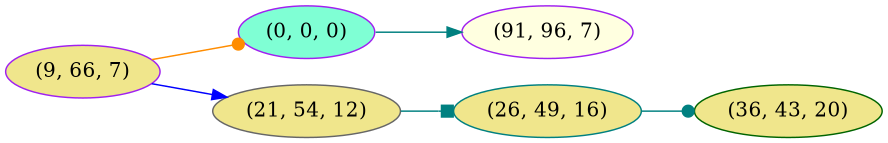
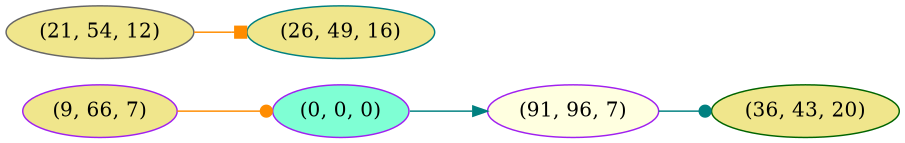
(182, 89) -> none
(420, 111) -> (213, 32)
(662, 111) -> (679, 111)
